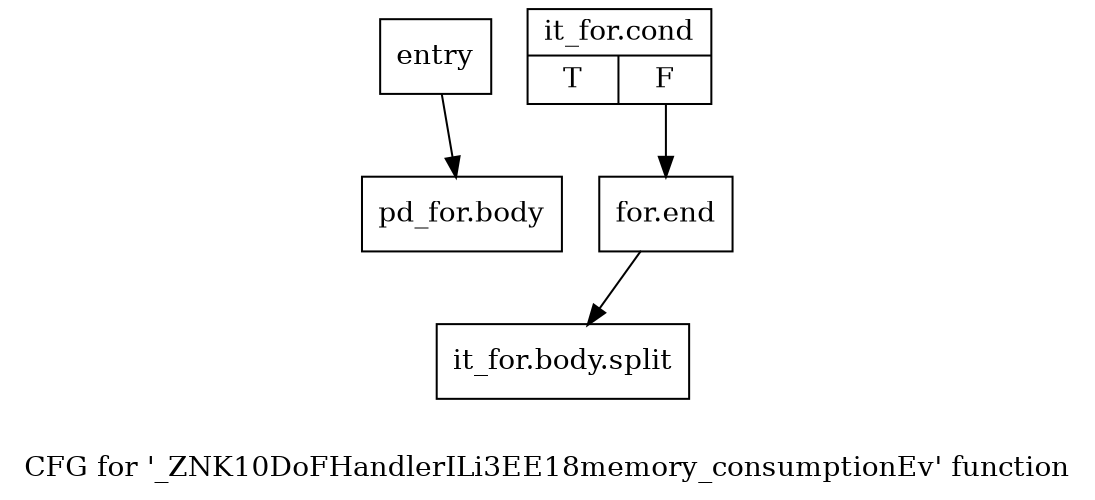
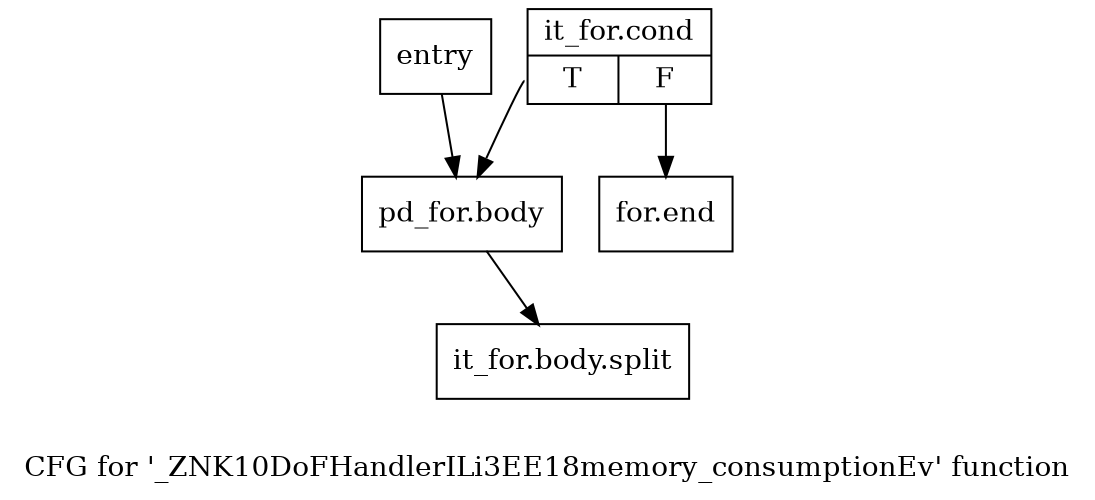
none -> (505, 119)
(620, 280) -> (507, 280)
